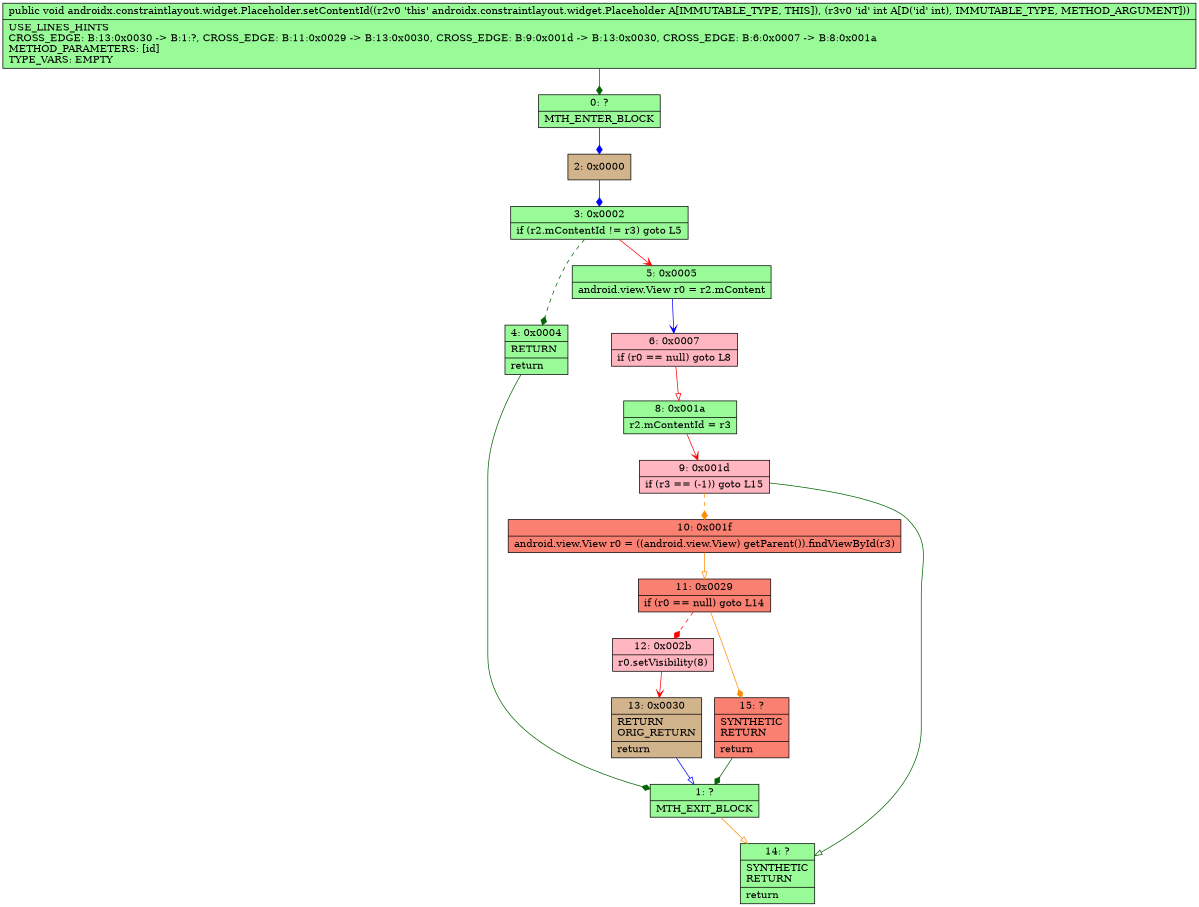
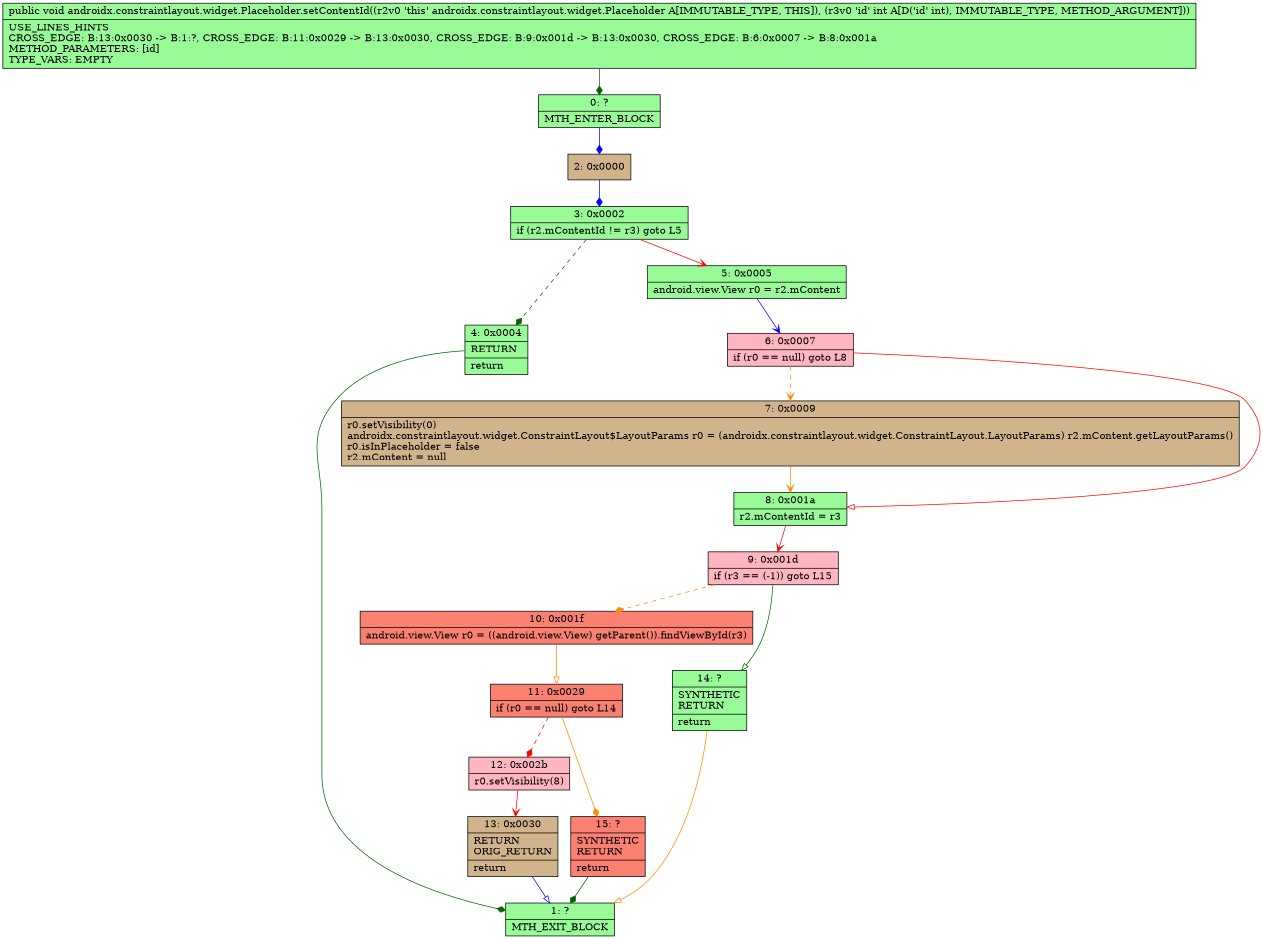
none -> (790, 433)
(732, 828) -> (683, 826)
